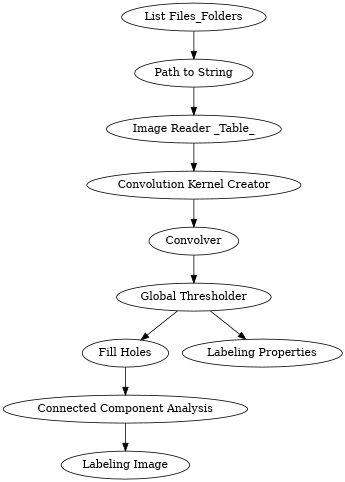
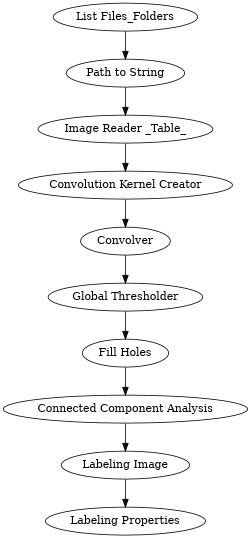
(225, 323) -> (125, 489)
